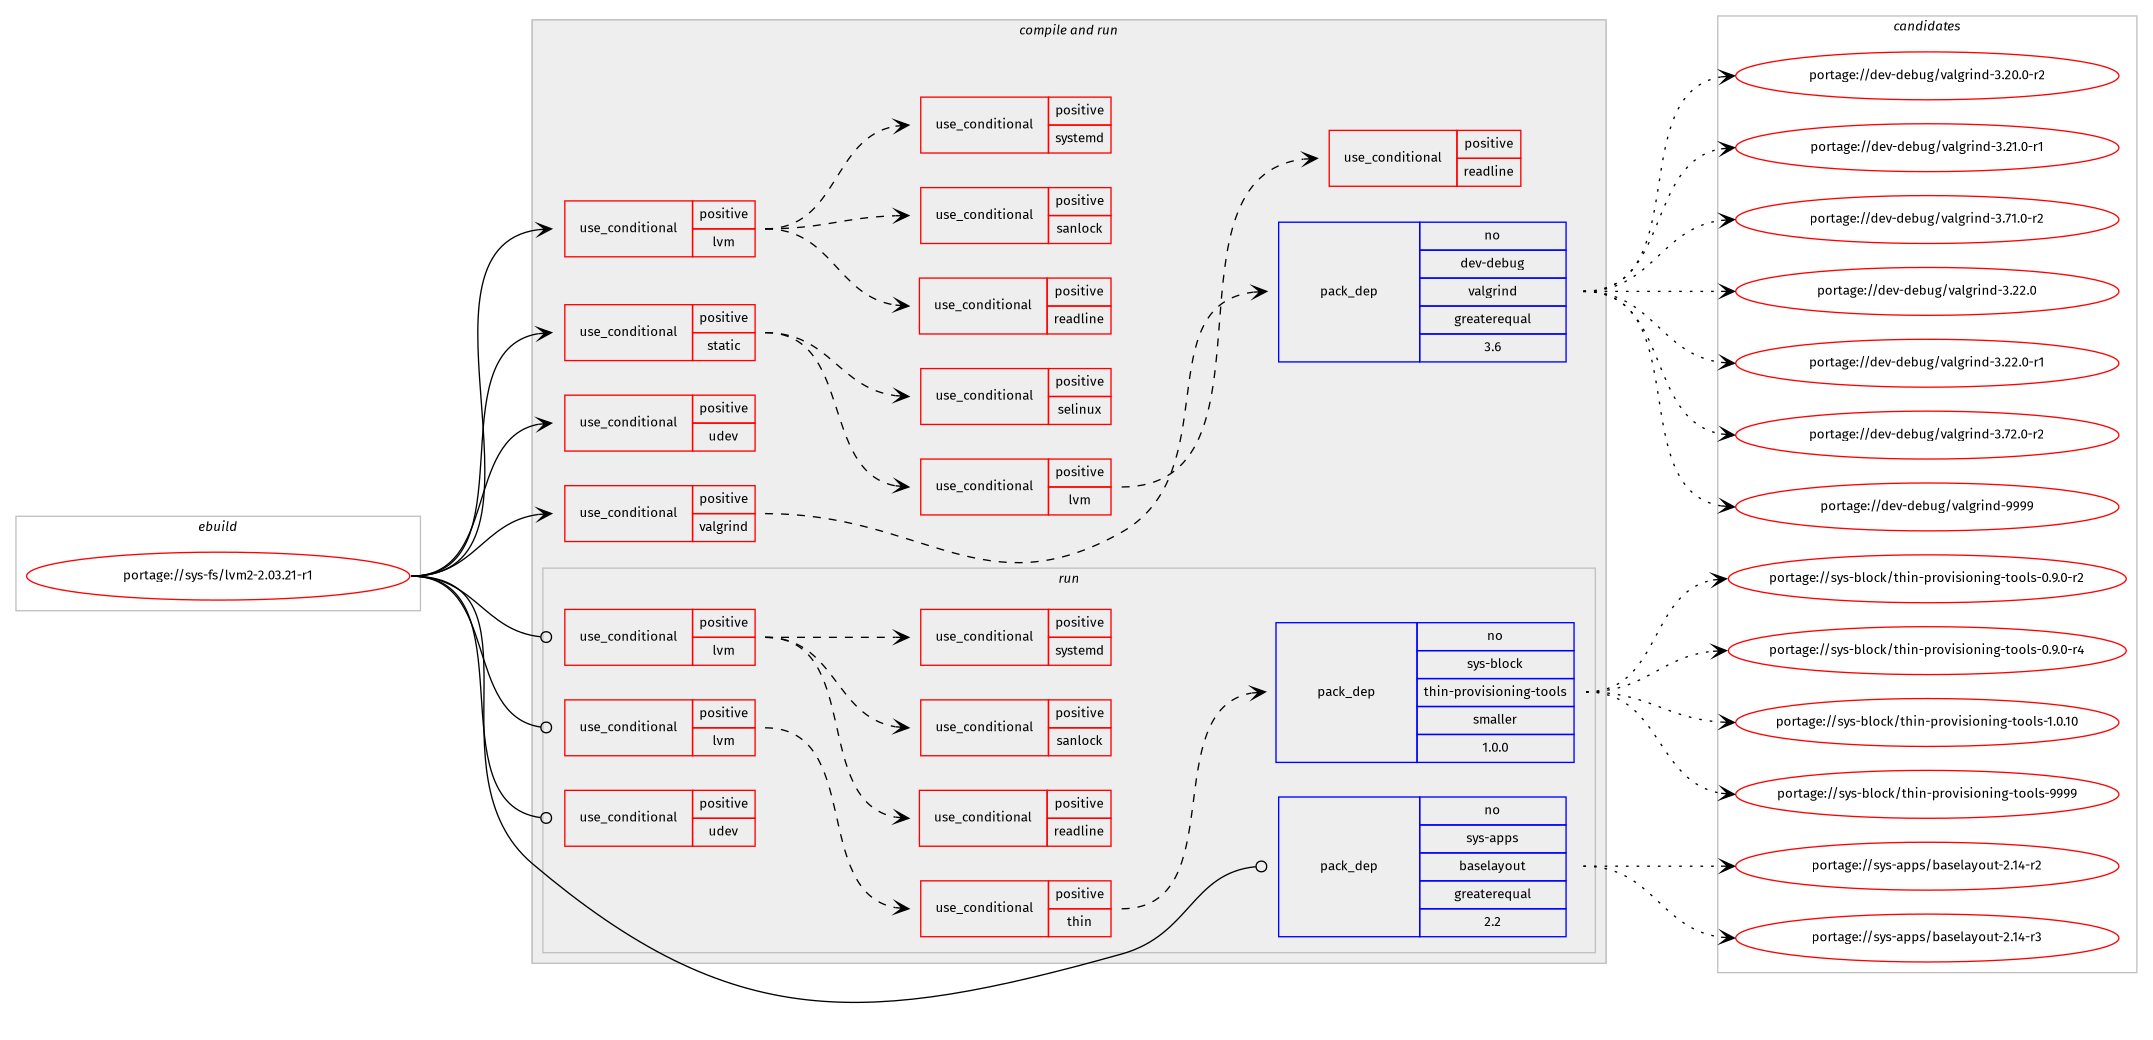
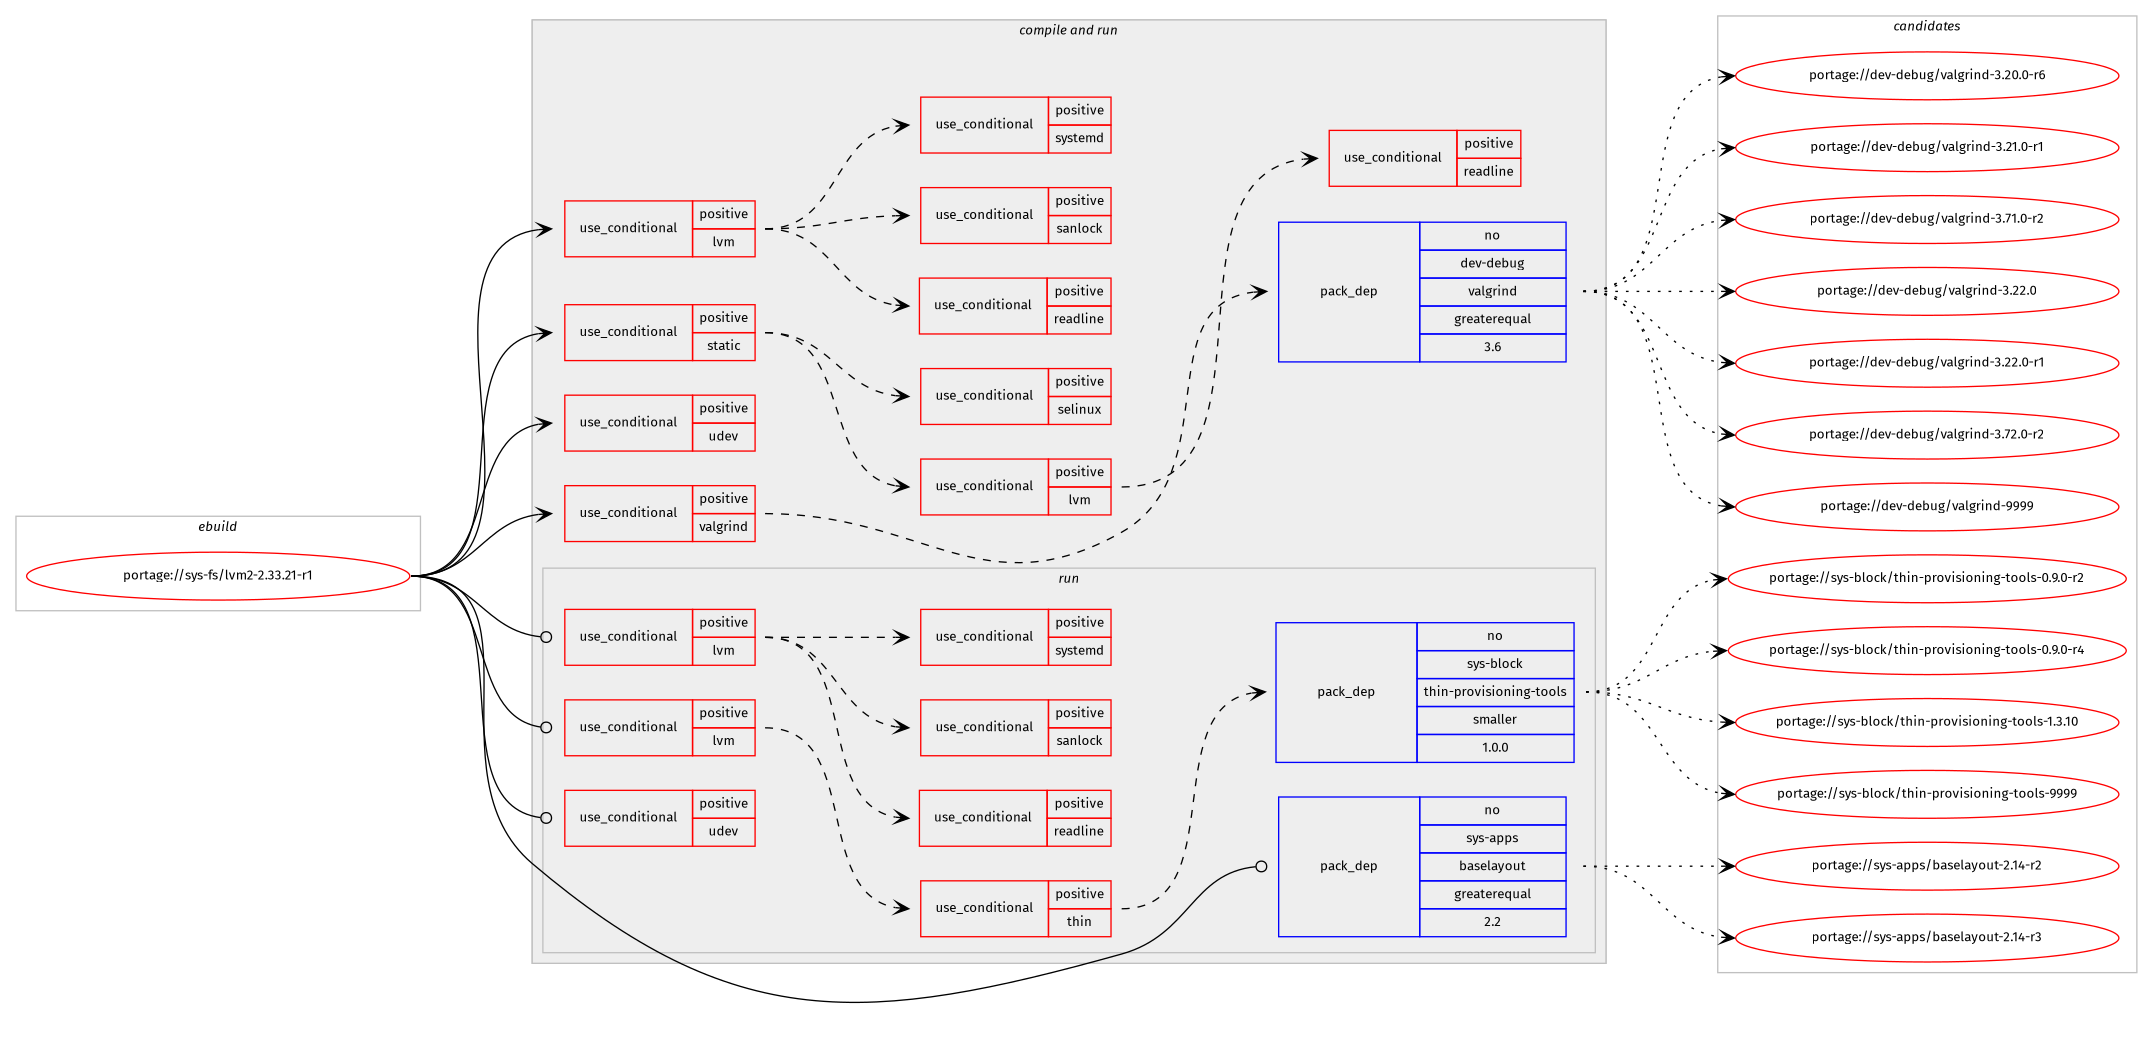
(1927, 76) -> (1927, 76)
(218, 576) -> (218, 576)
(1927, 722) -> (1927, 722)
